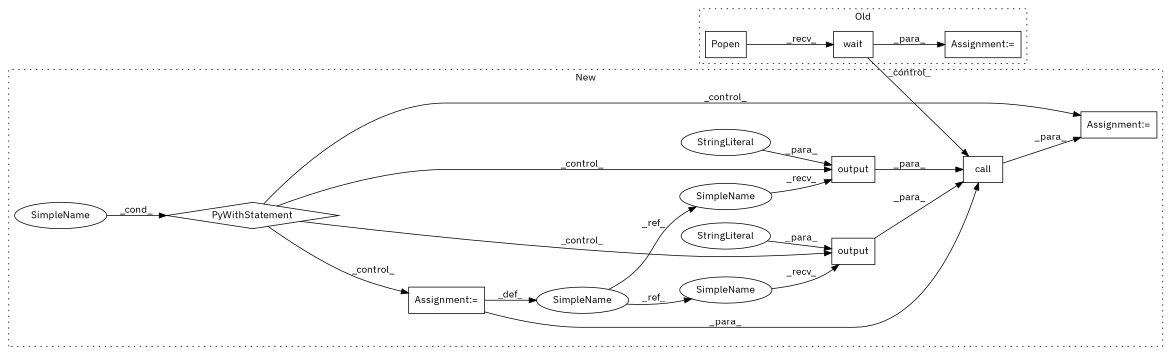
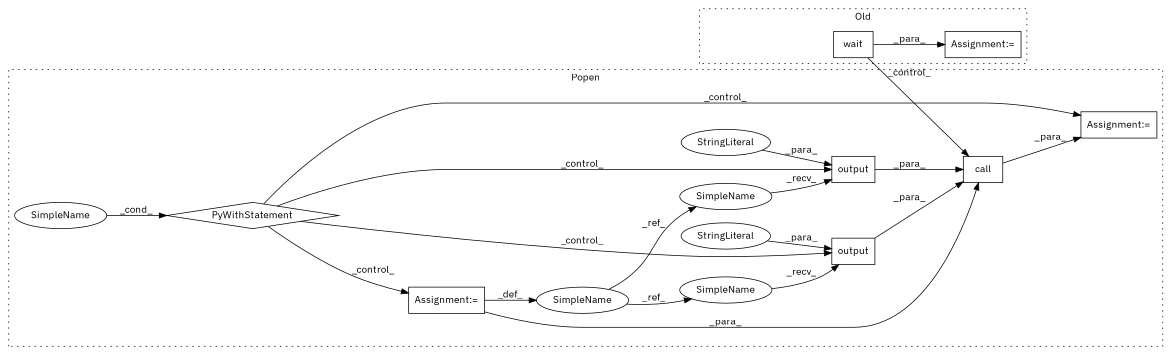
(726, 45) -> none
(586, 78) -> (586, 78)
